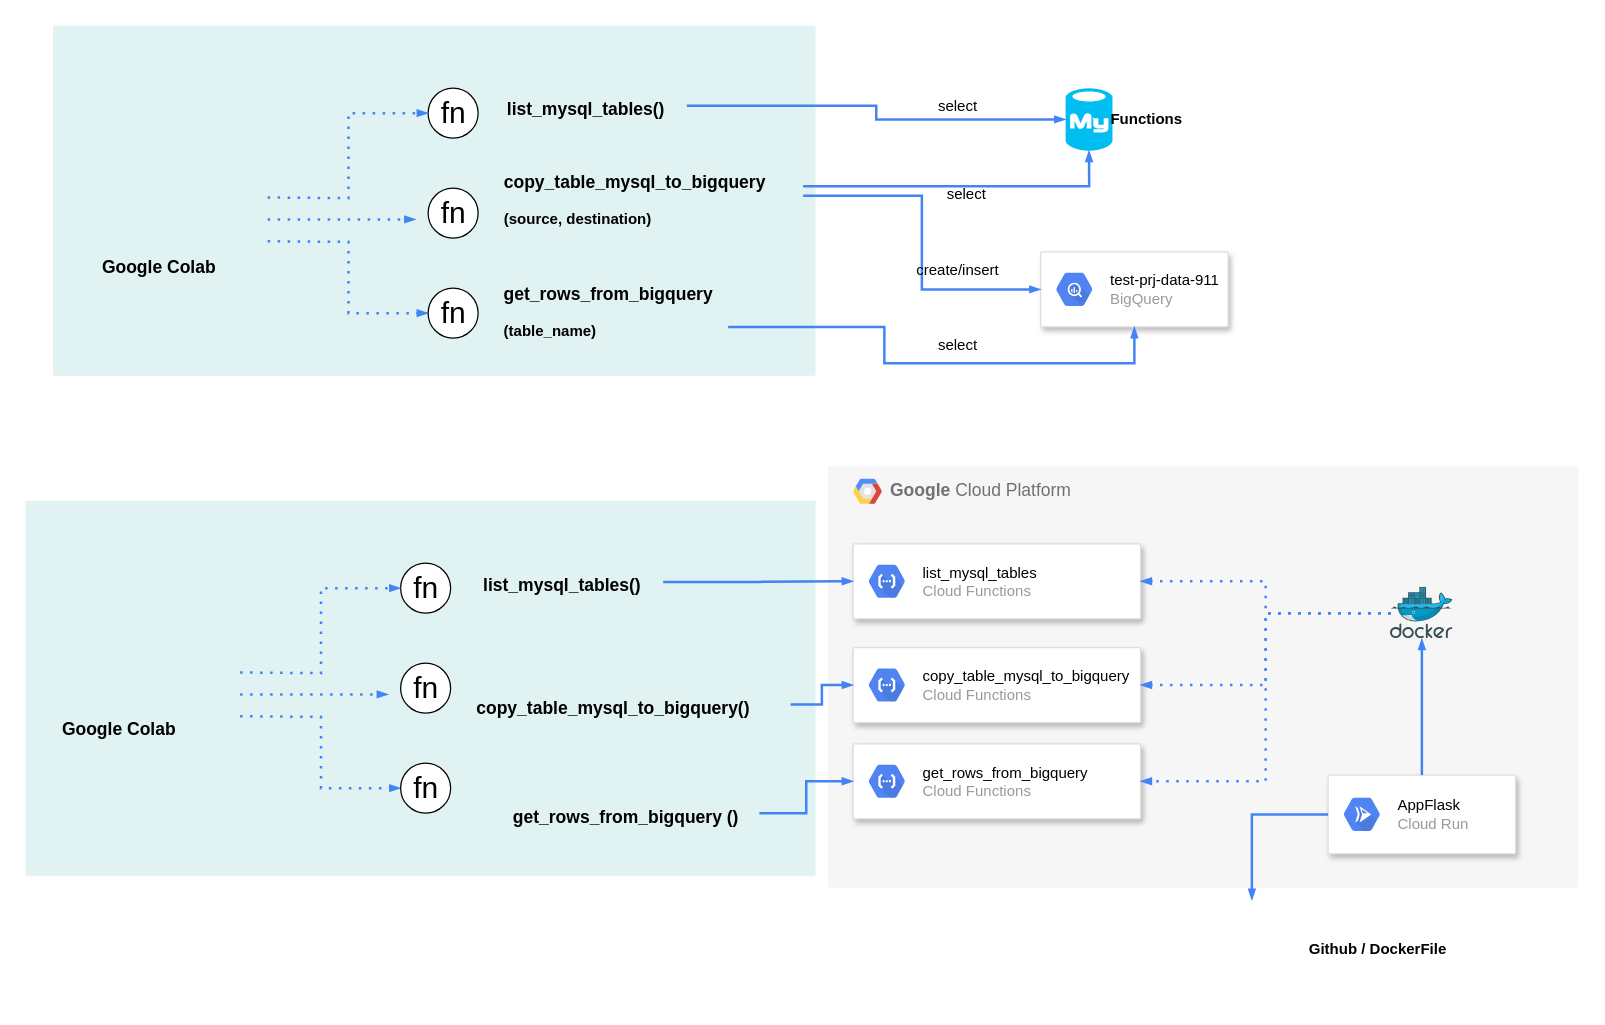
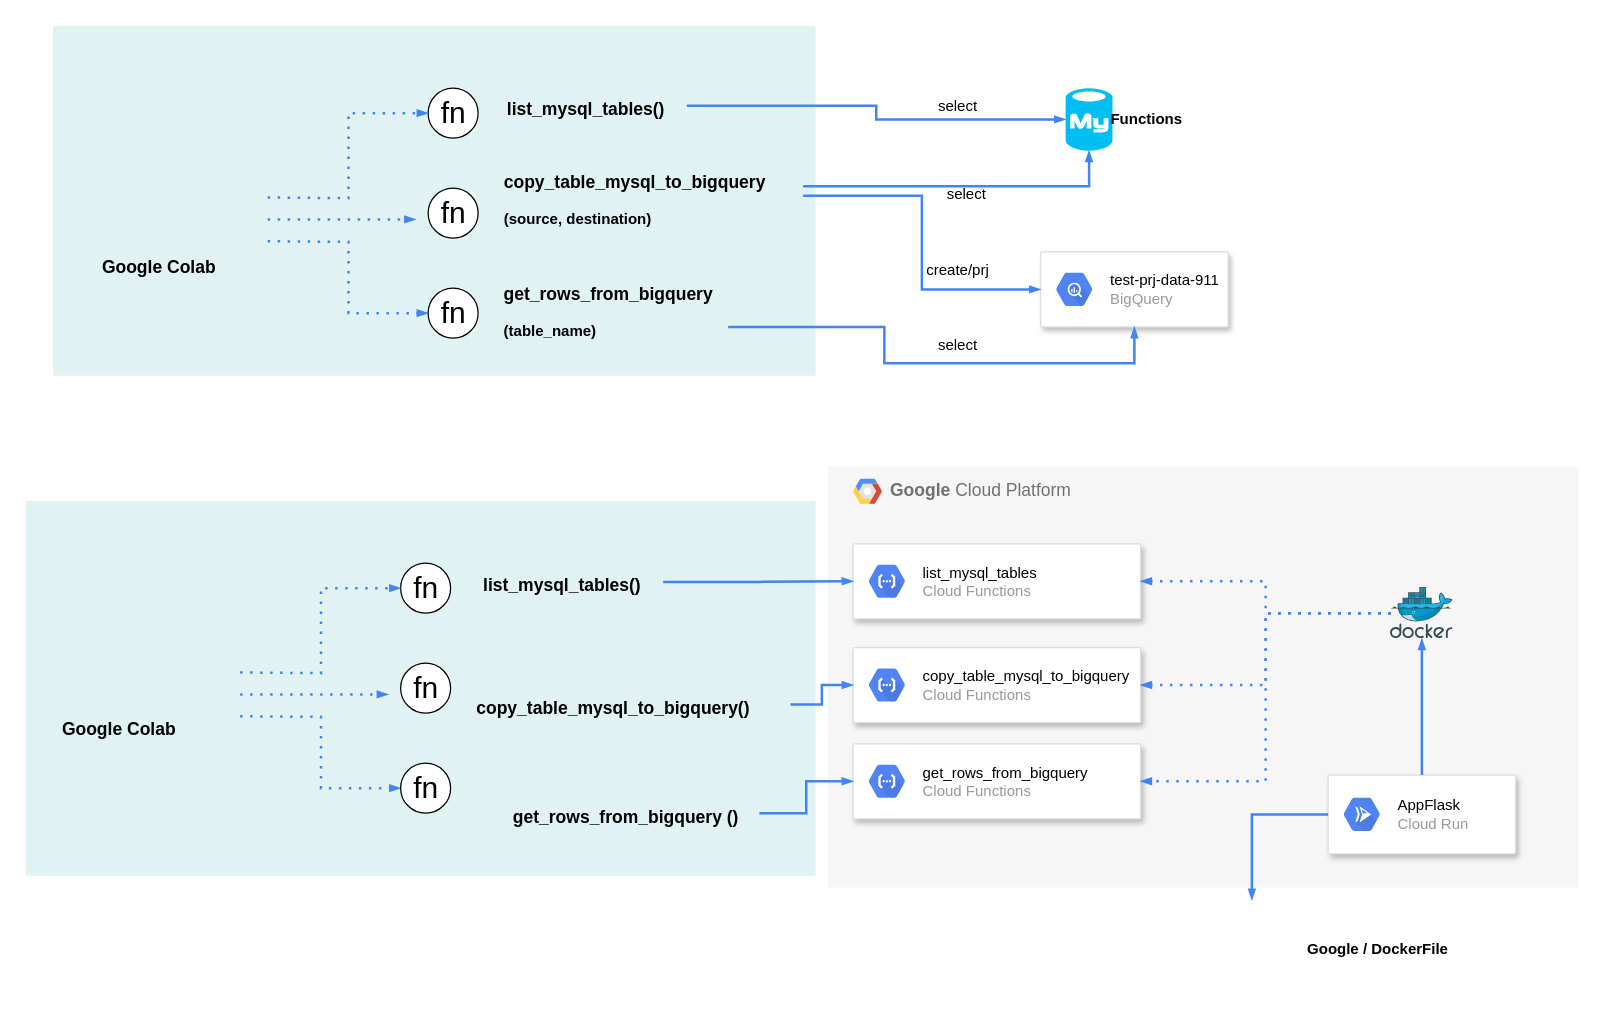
(958, 271) -> (958, 271)
(1378, 949) -> (1378, 949)
